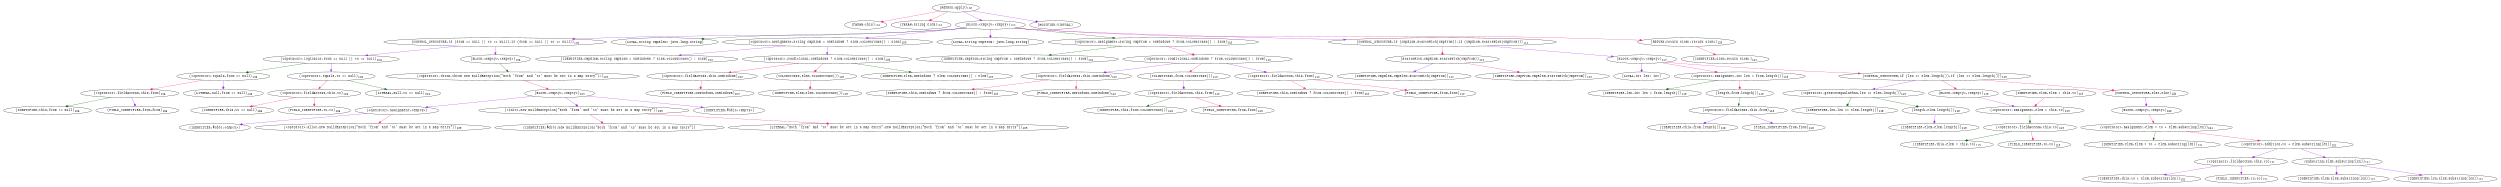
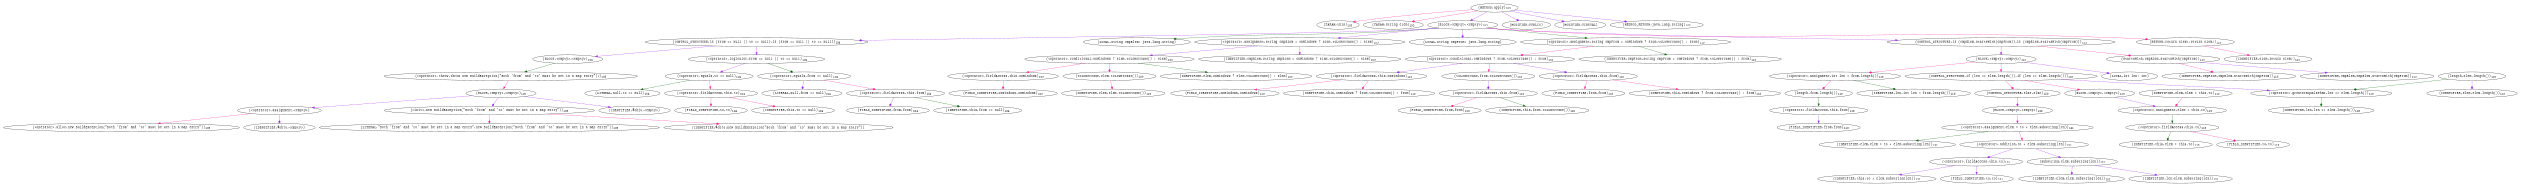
none -> (1526, 25)
none -> (1657, 25)
(1894, 102) -> (2402, 84)
(1693, 128) -> none
